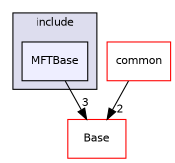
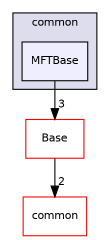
(55, 23) -> (55, 23)
(120, 95) -> (55, 172)
